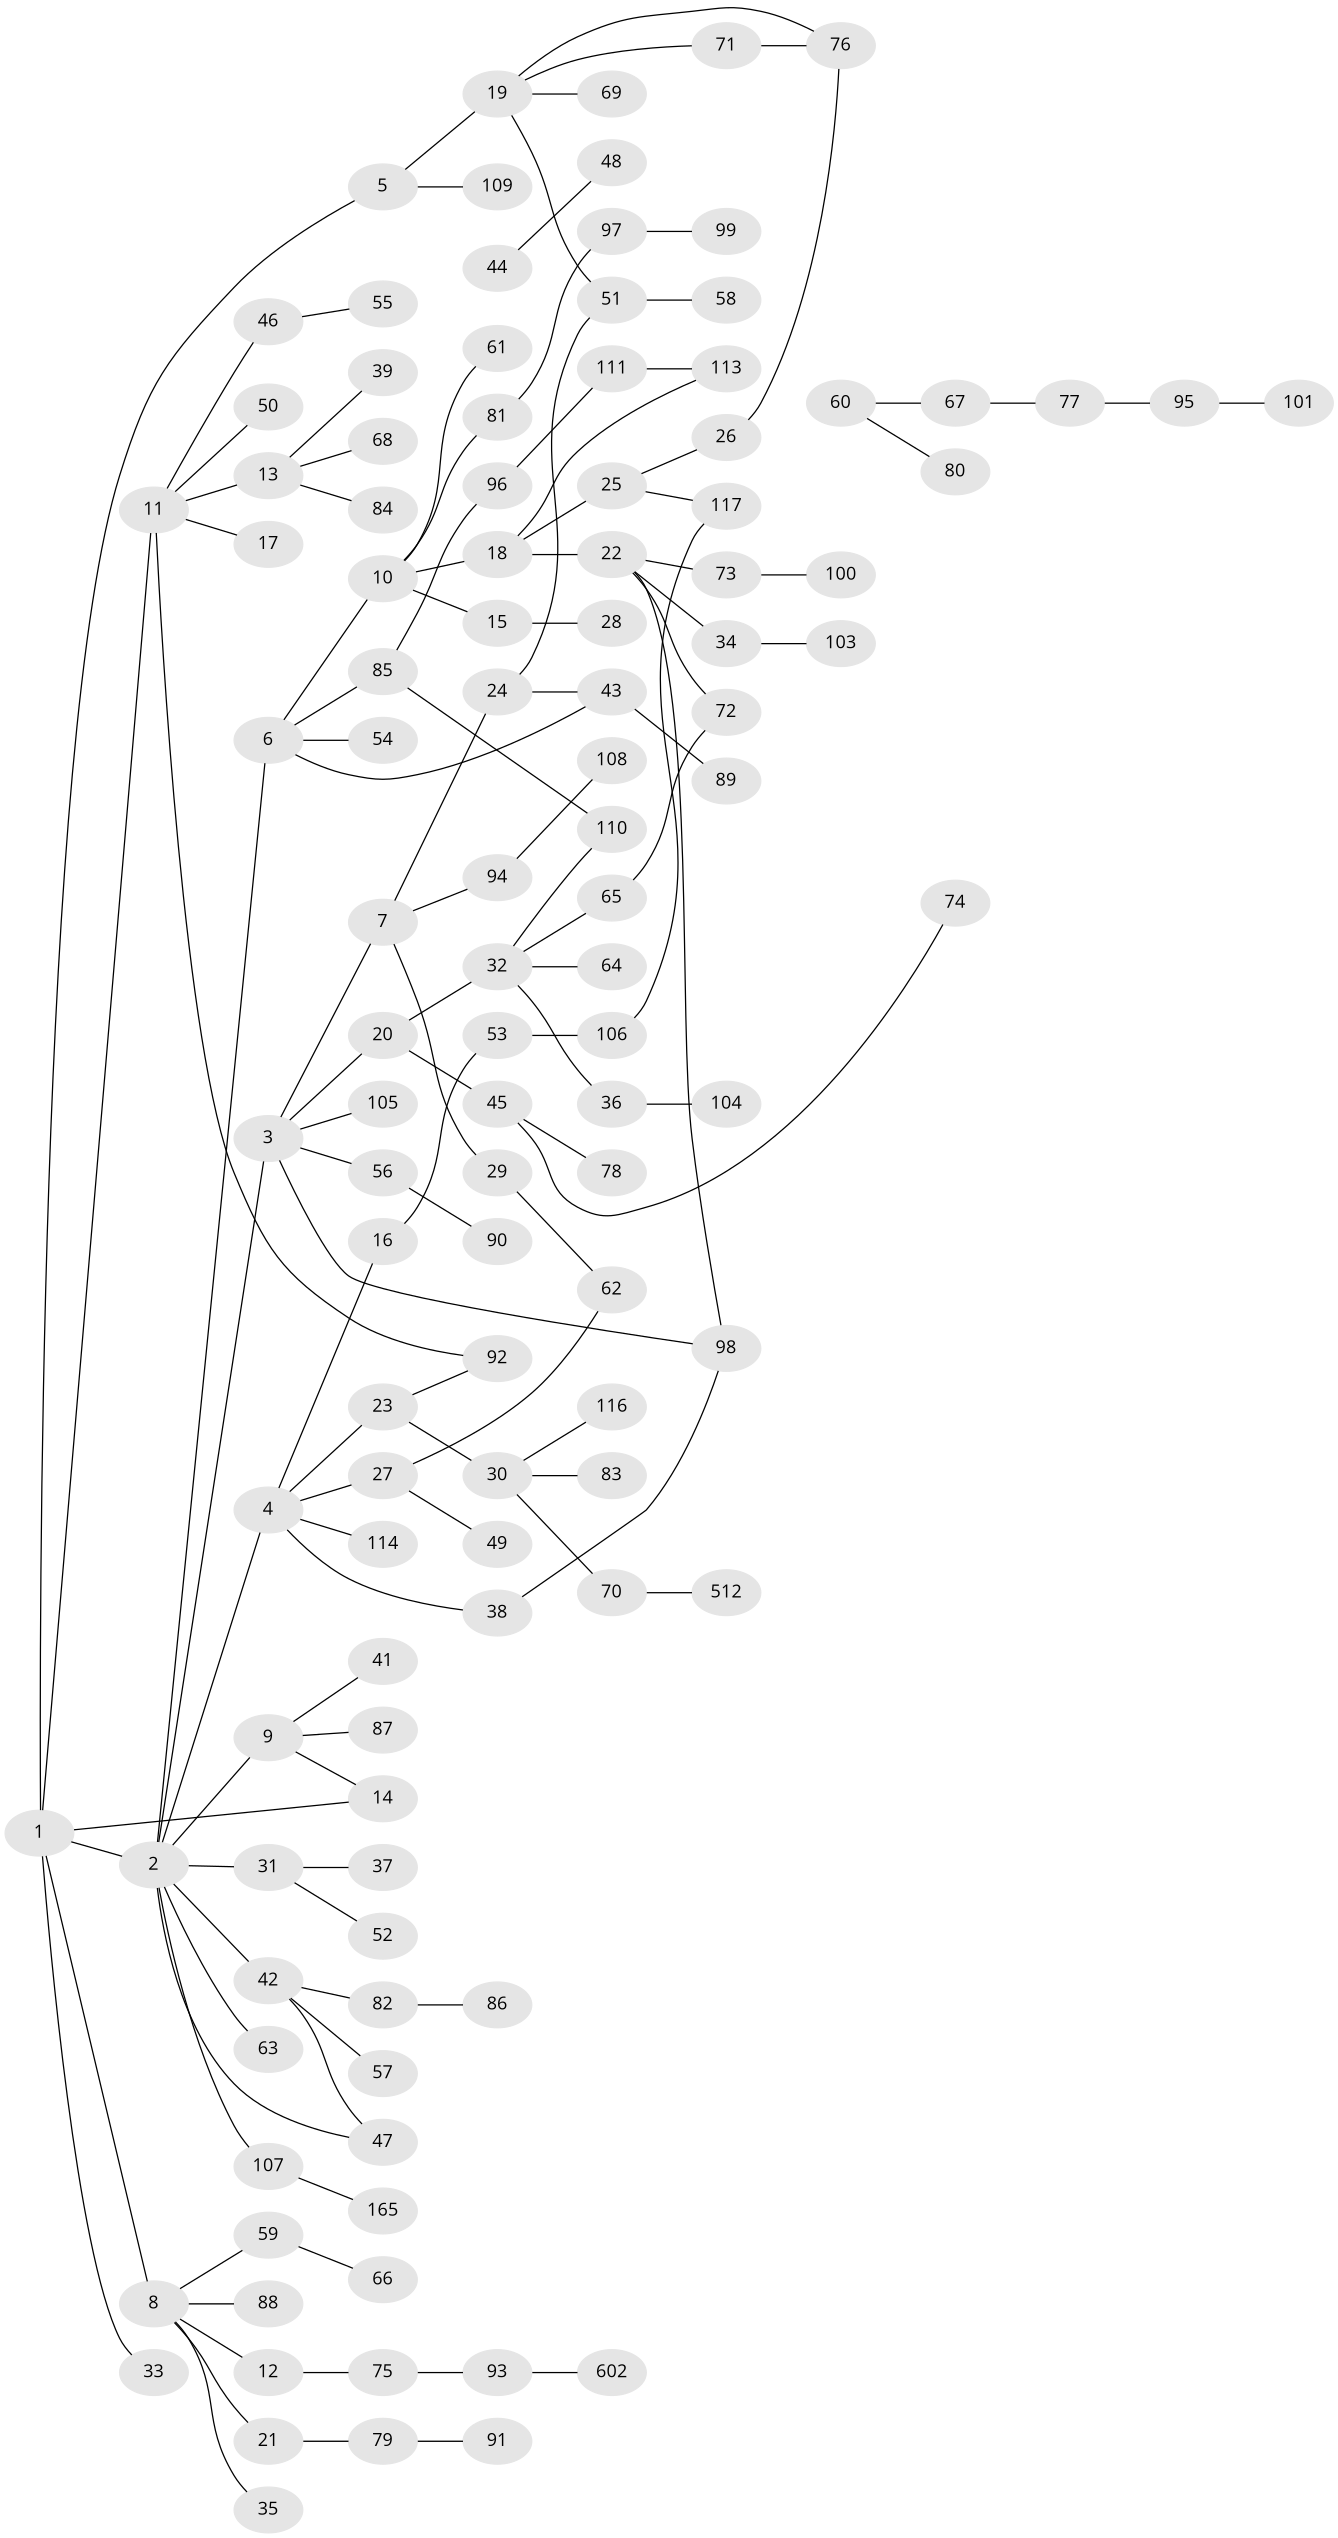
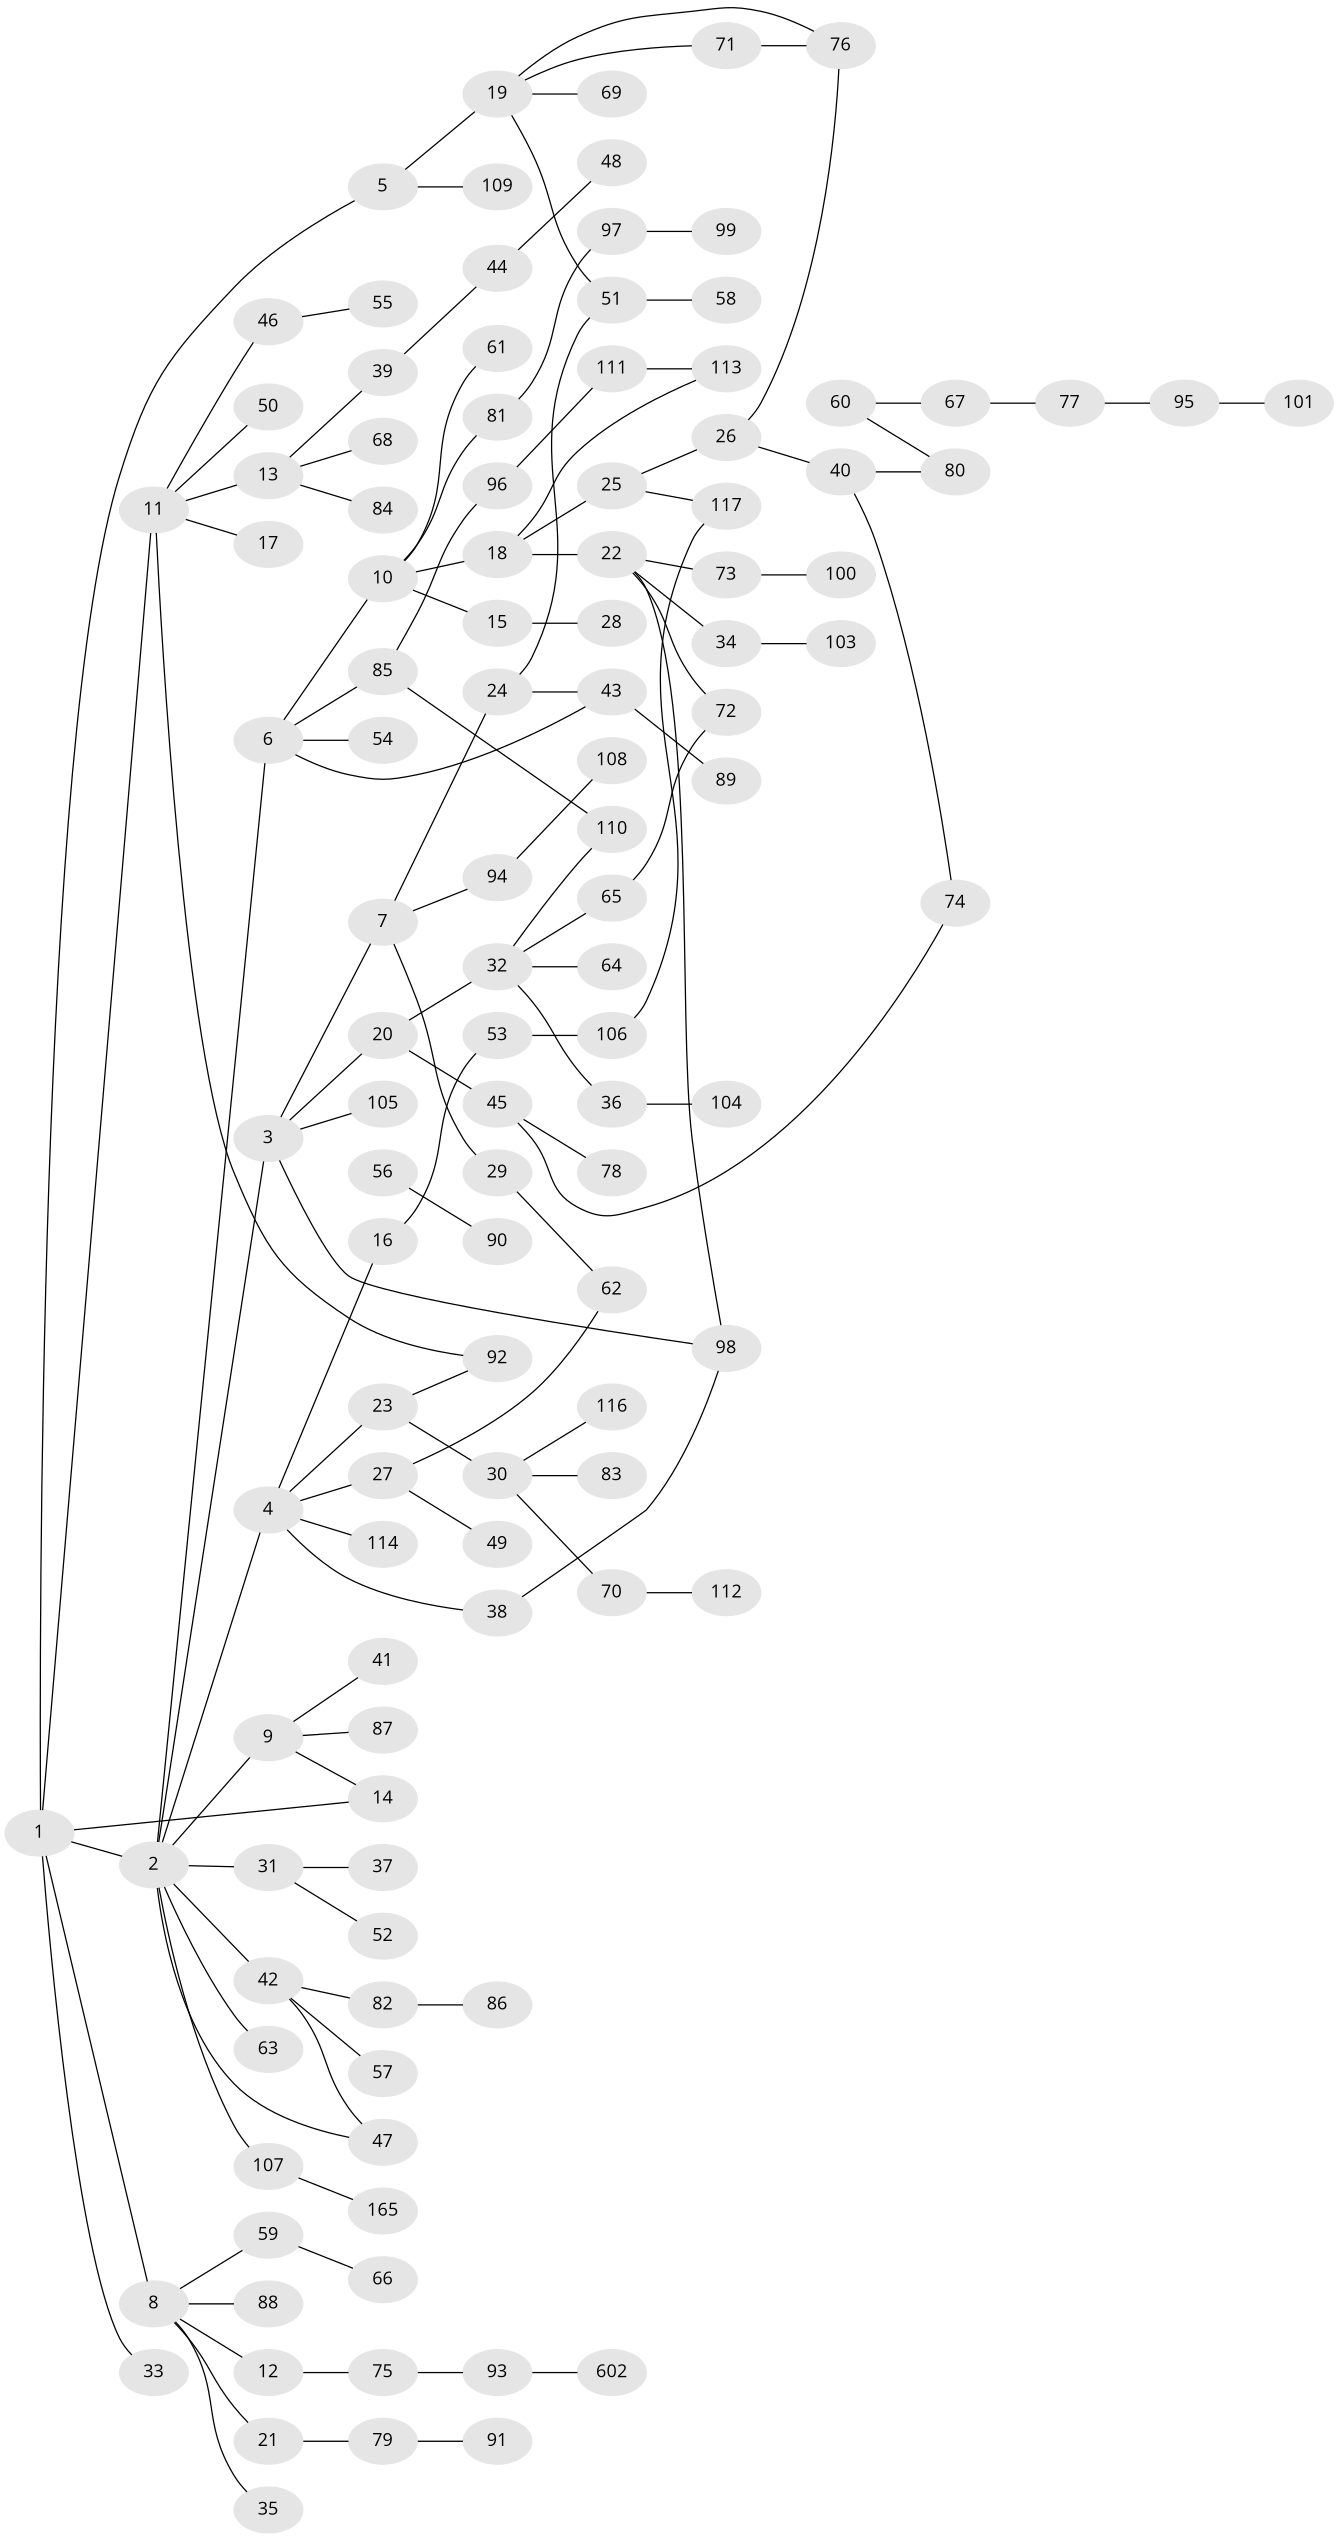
none -> (440, 320)
none -> (841, 472)
(326, 1156) -> none
(726, 1593) -> (726, 1593)
